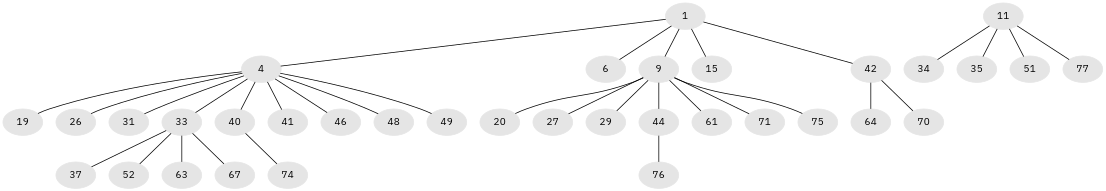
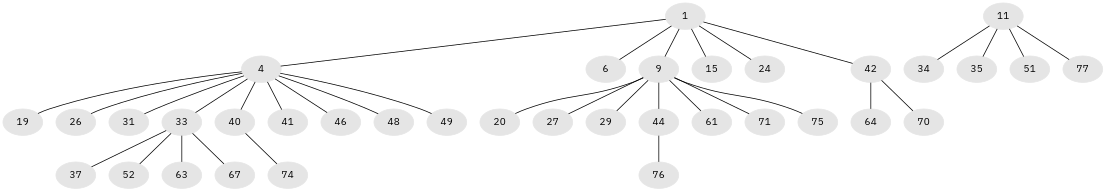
none -> (765, 69)
